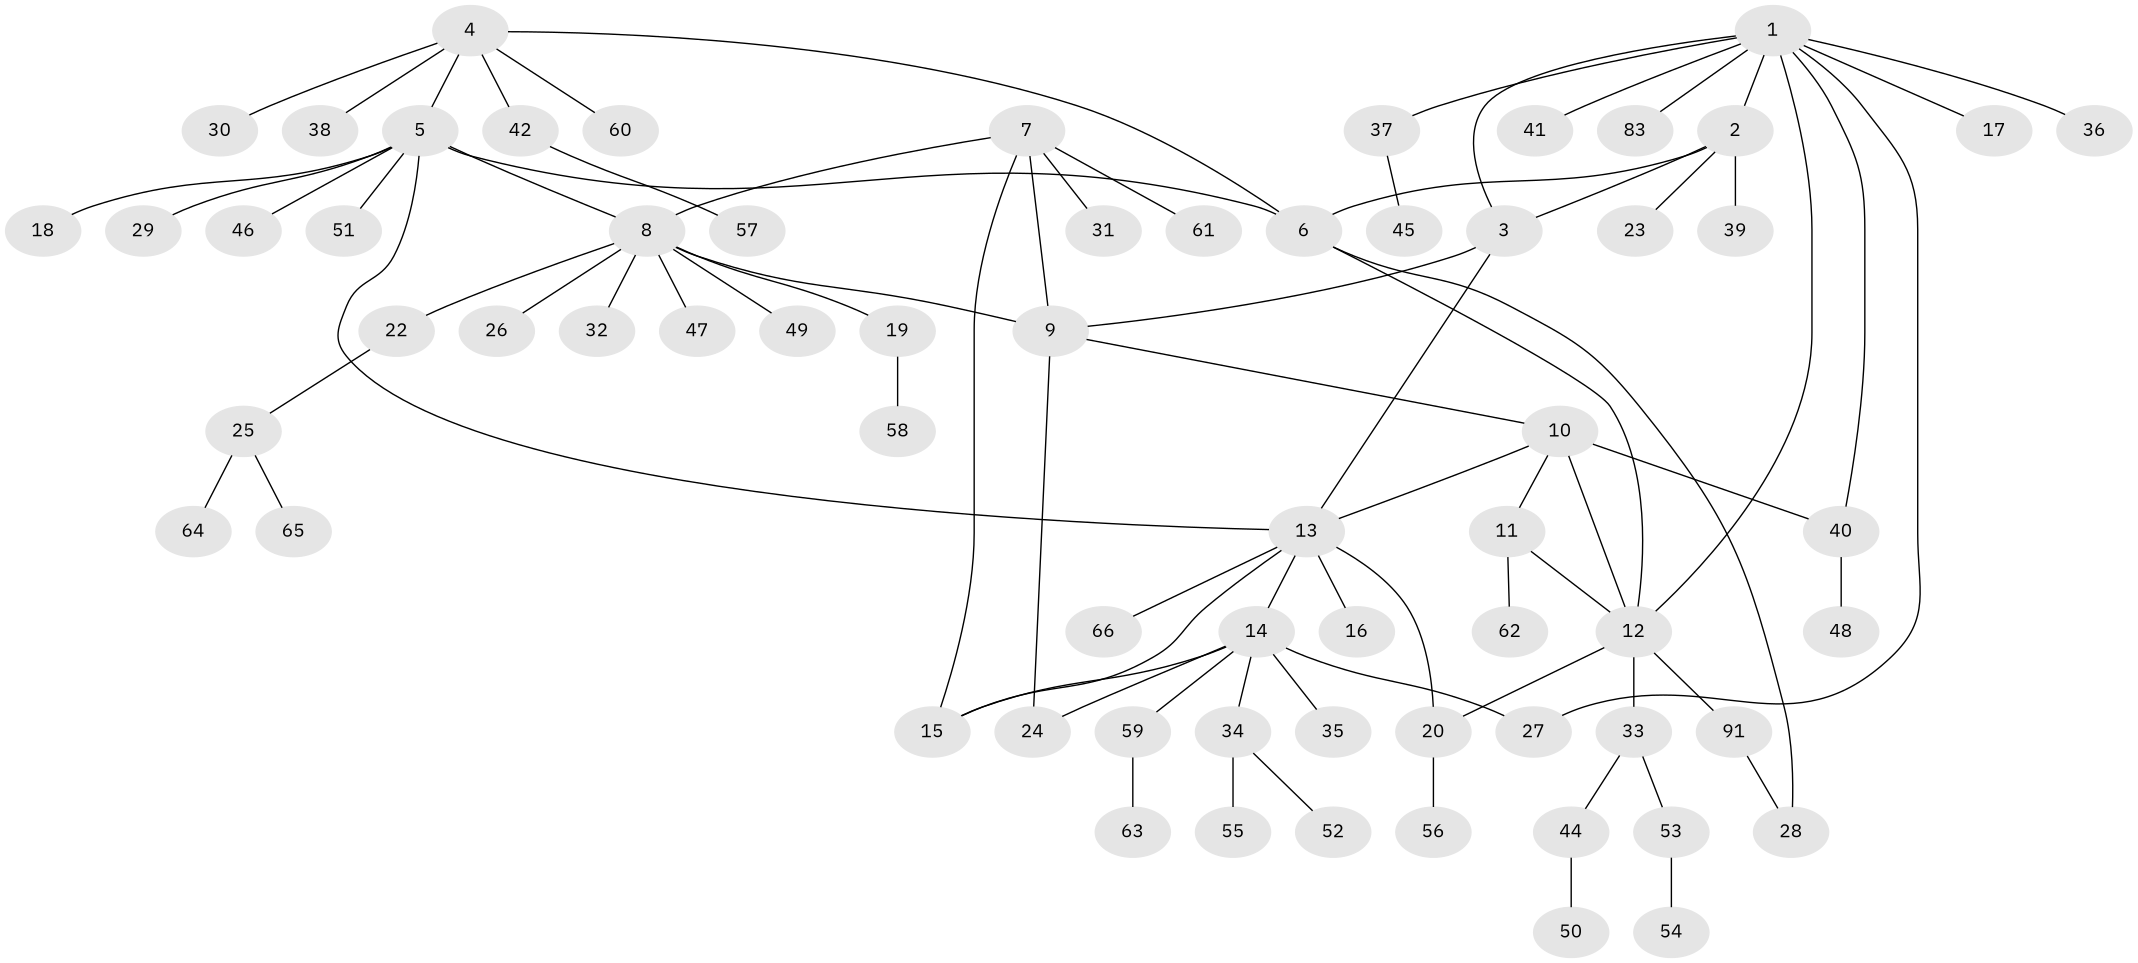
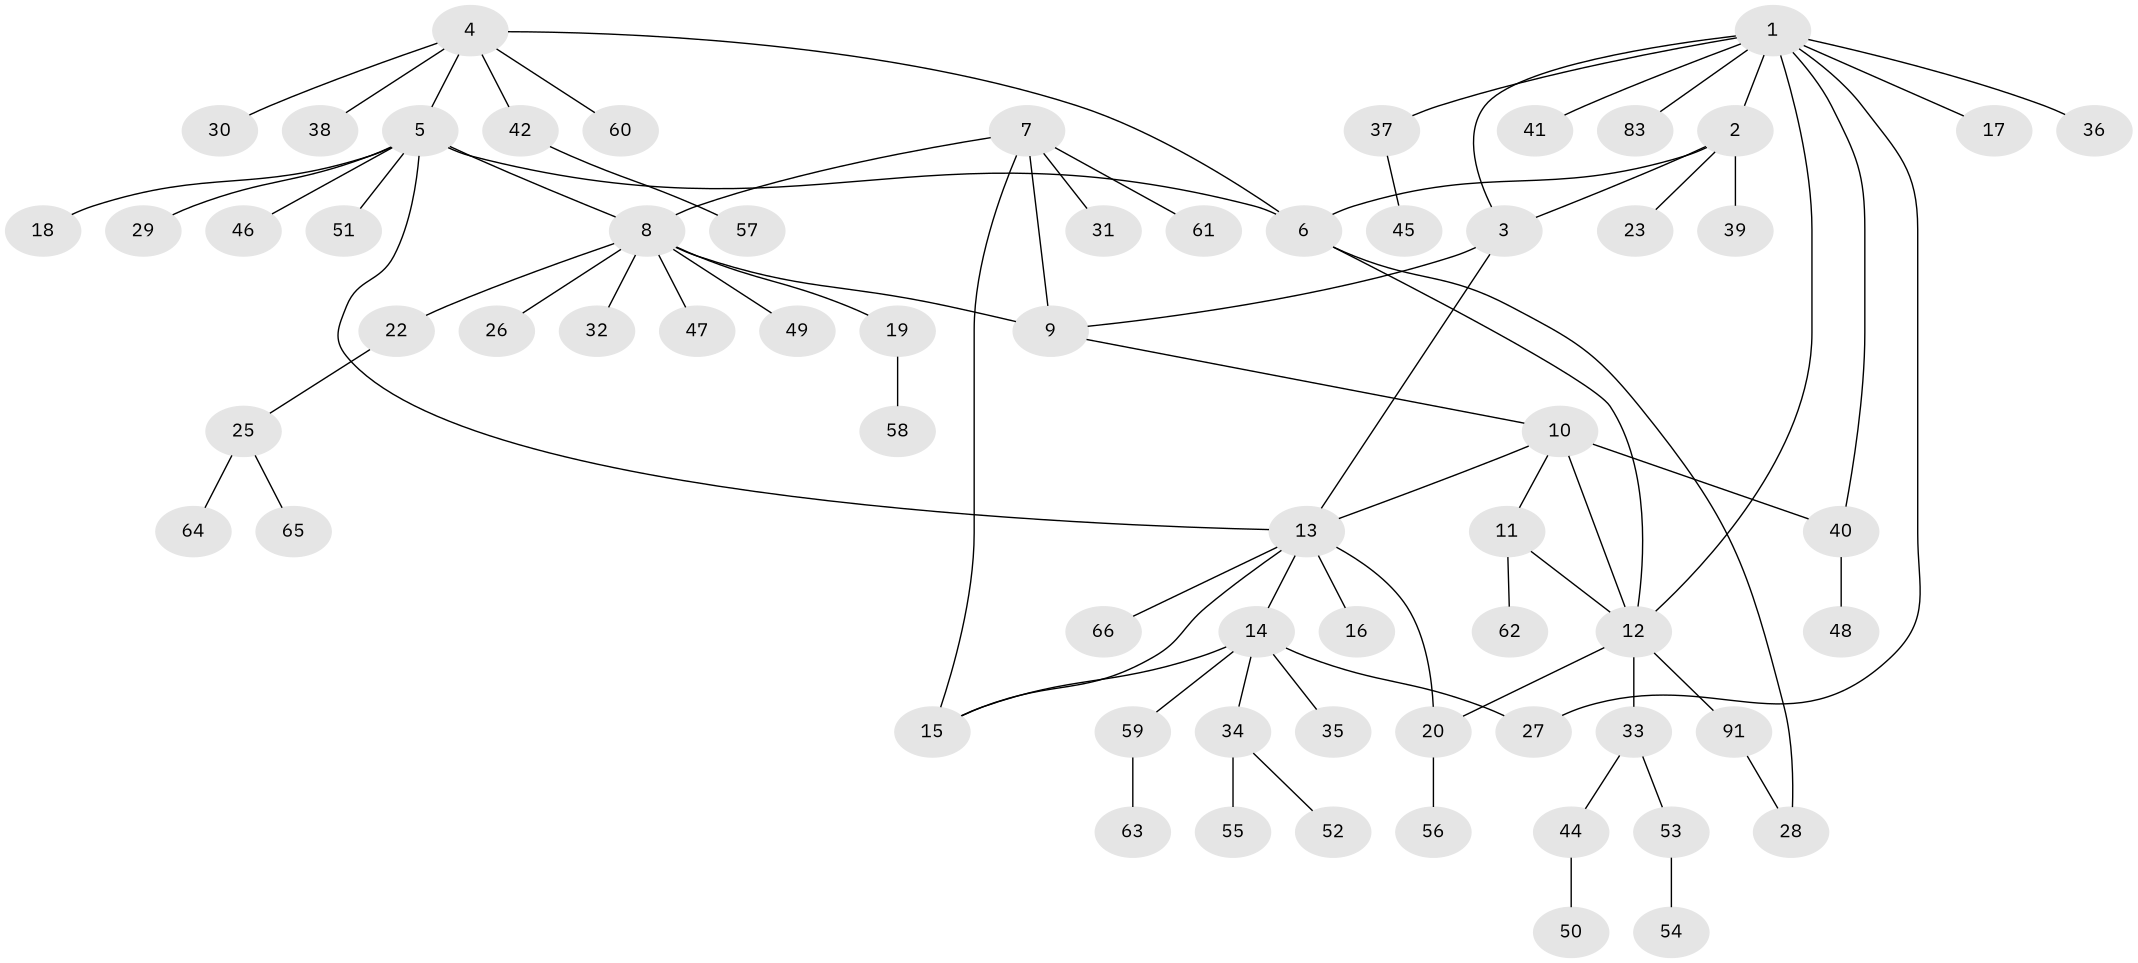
(1033, 732) -> none
